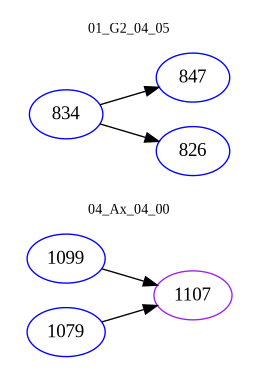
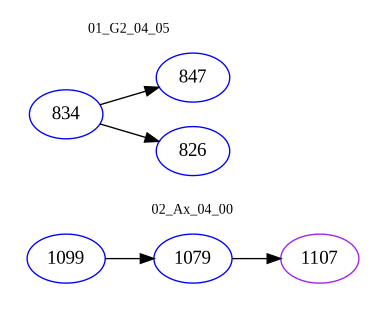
(130, 210) -> (193, 210)
(123, 275) -> (123, 259)
